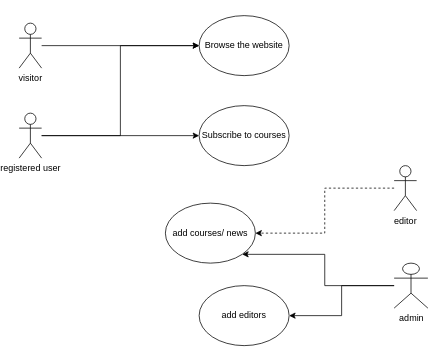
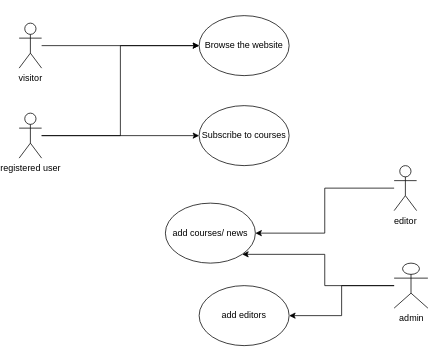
(325, 207) -> (325, 207)
